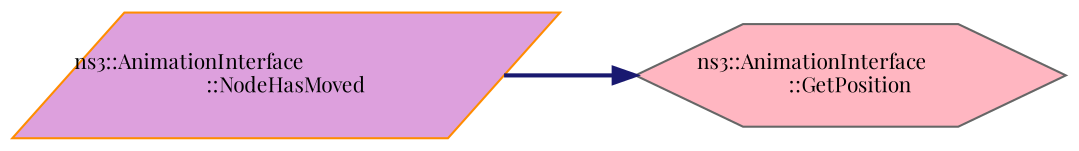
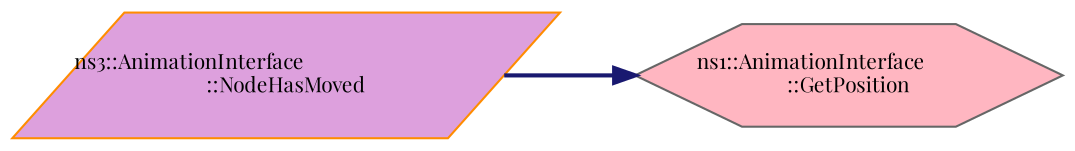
(851, 75) -> (849, 75)
